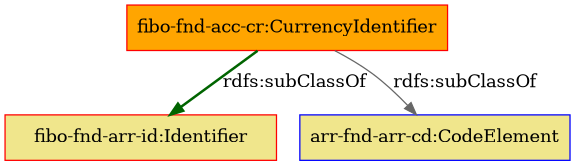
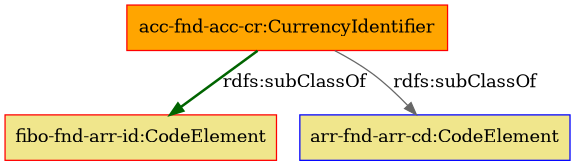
(287, 28) -> (287, 28)
(141, 138) -> (141, 138)
